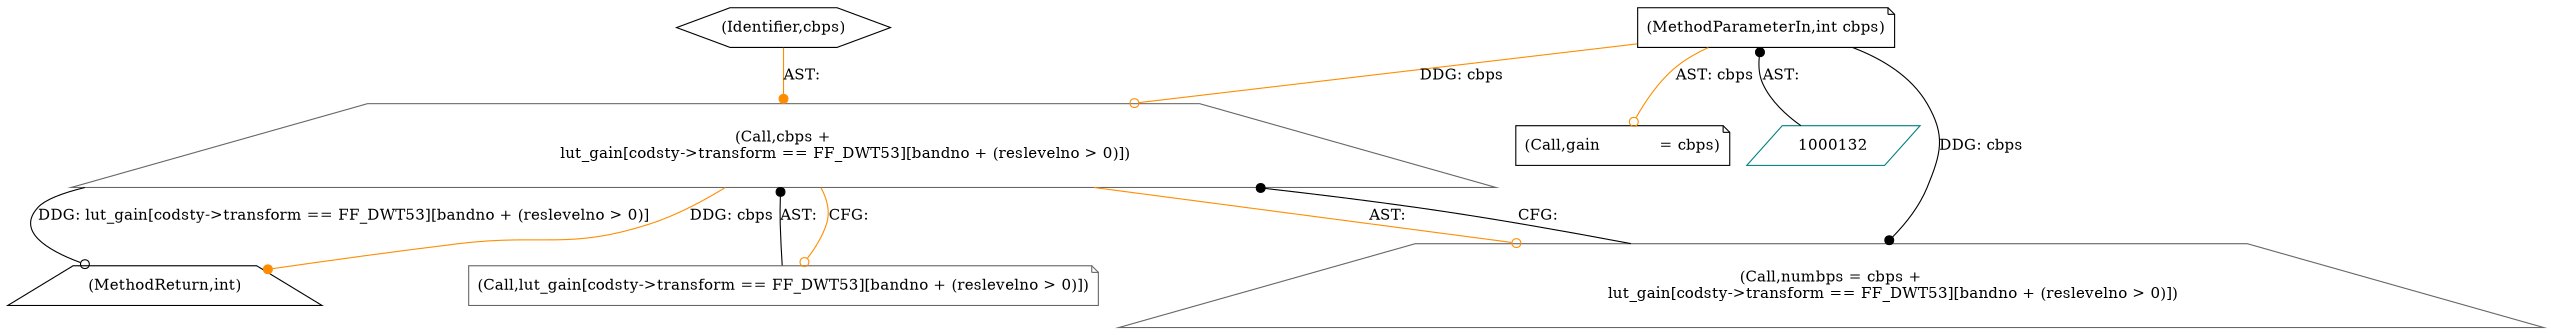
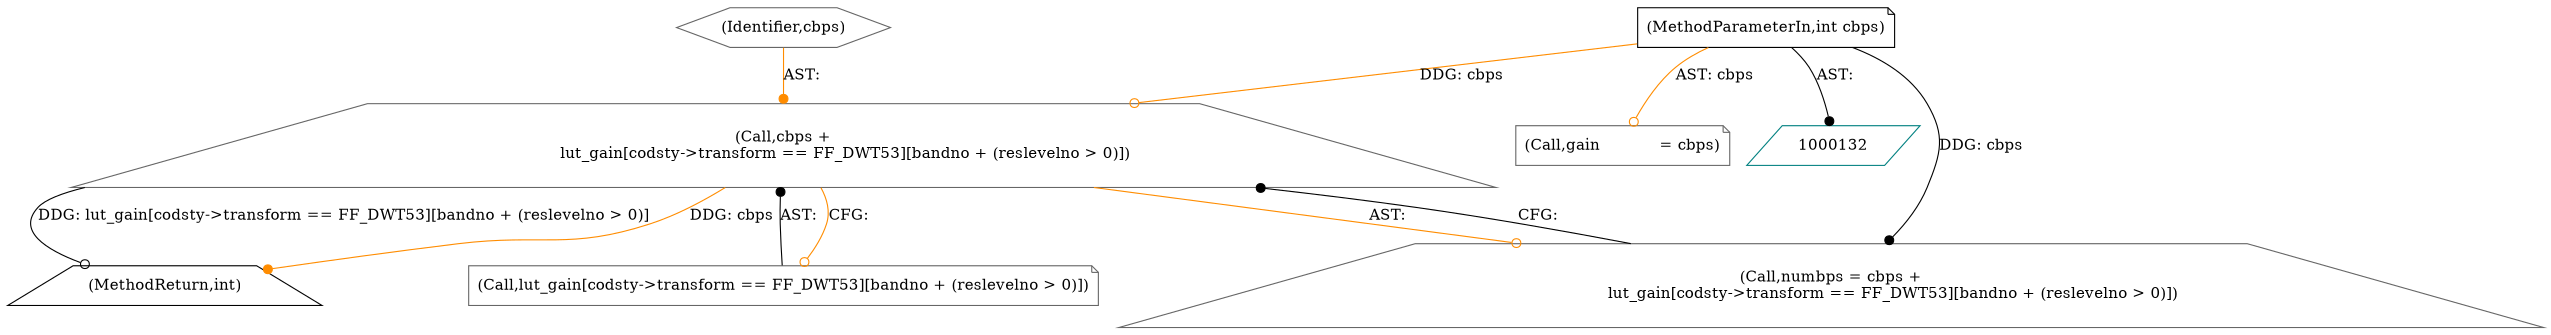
(784, 28) -> (784, 28)
(1770, 97) -> (1816, 79)
(1623, 146) -> (1623, 146)
